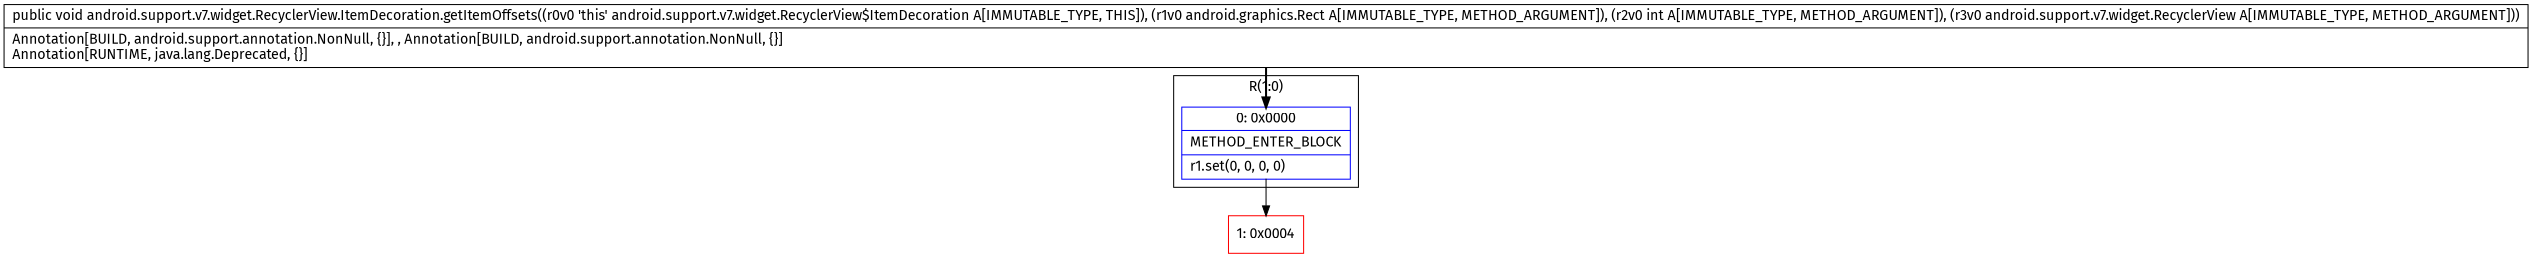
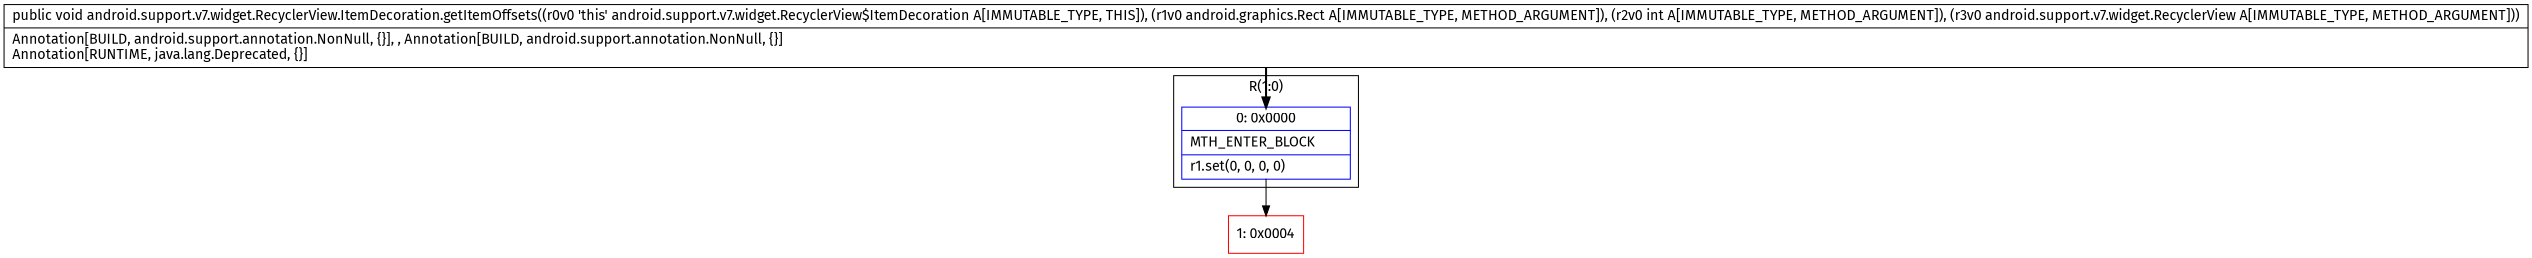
(1266, 142) -> (1253, 142)
